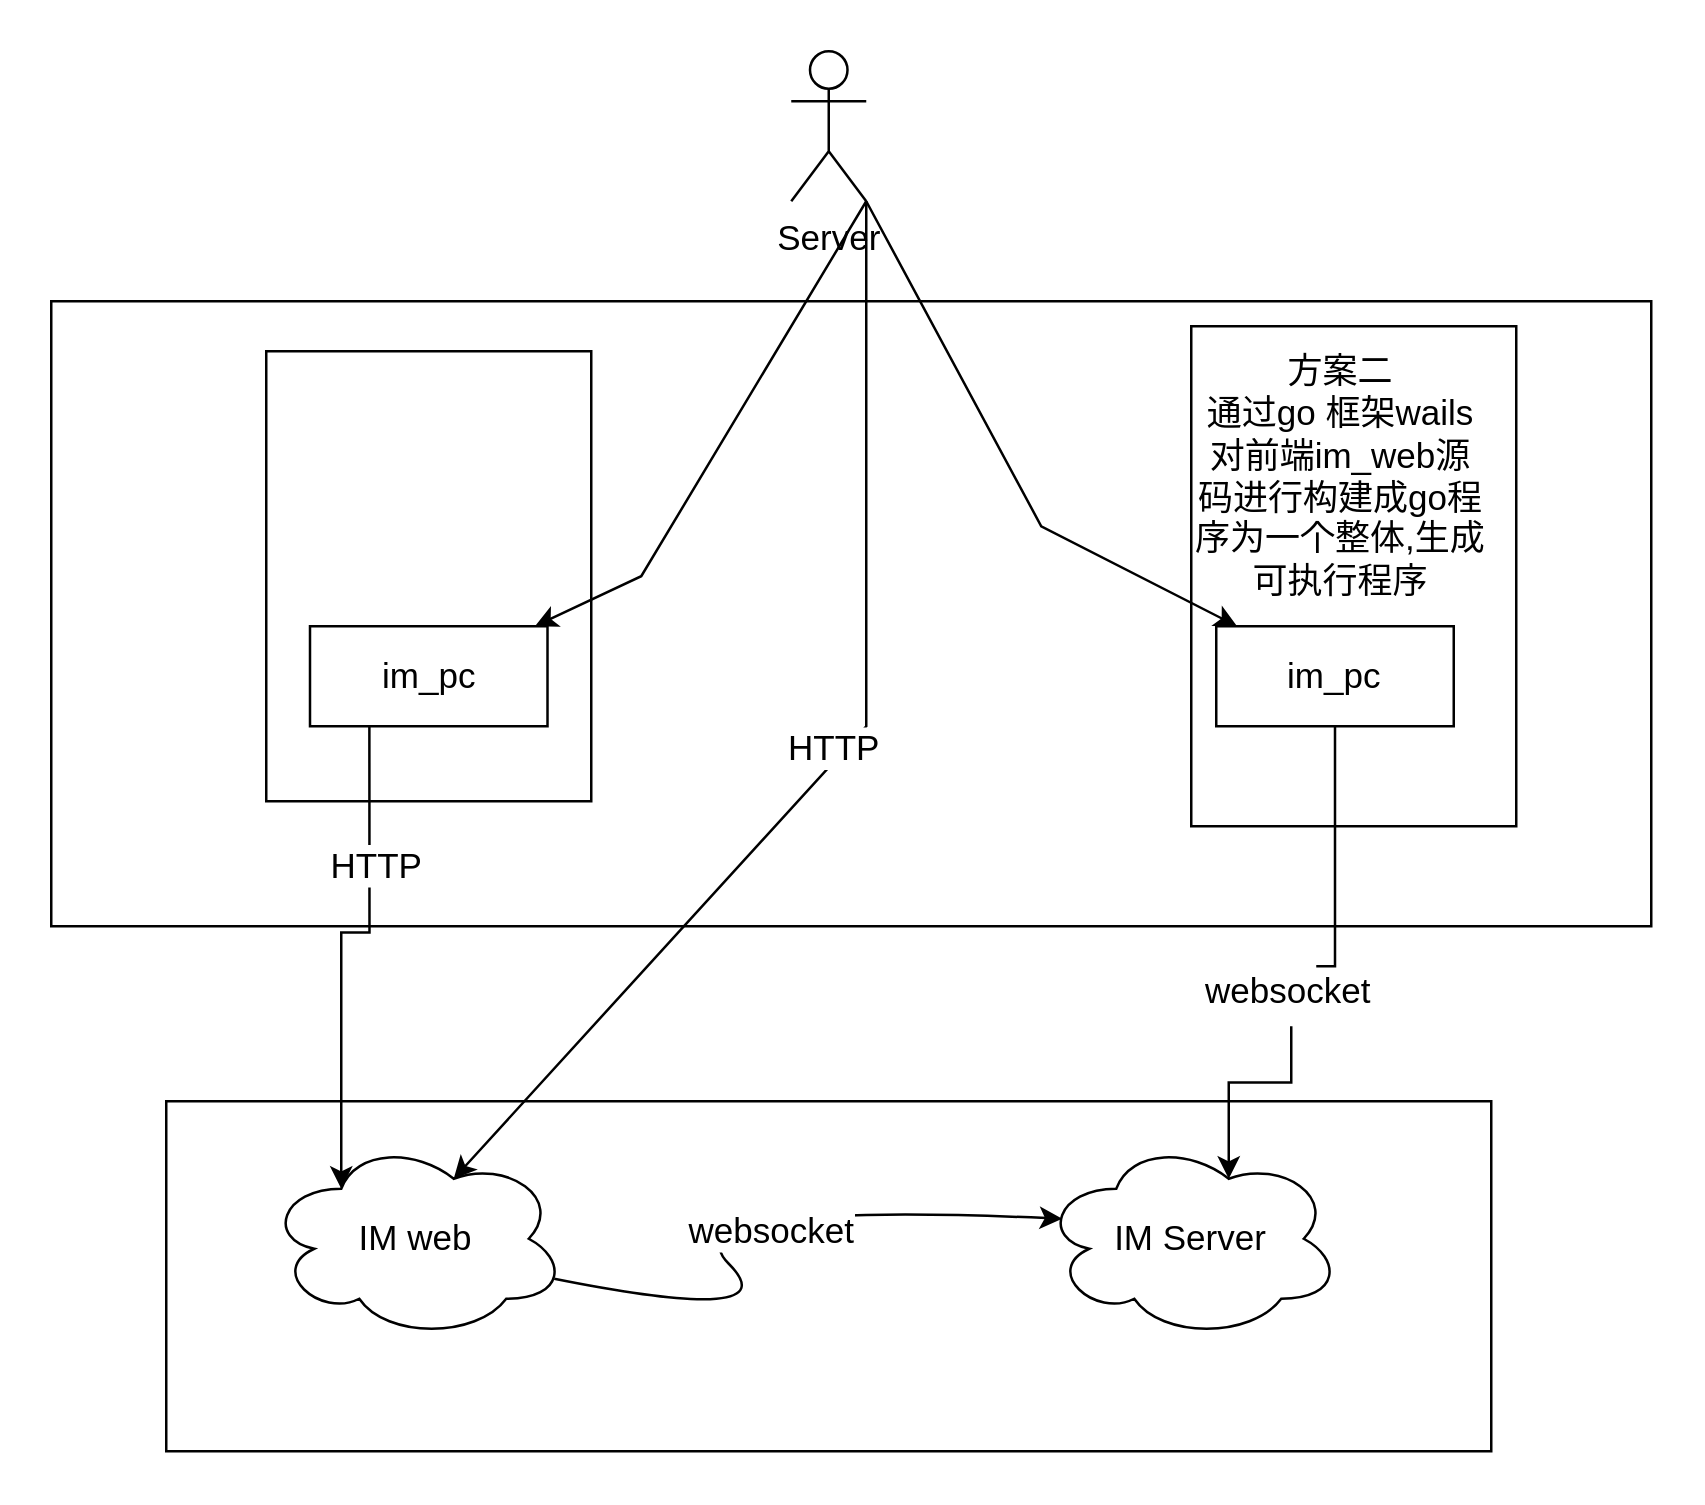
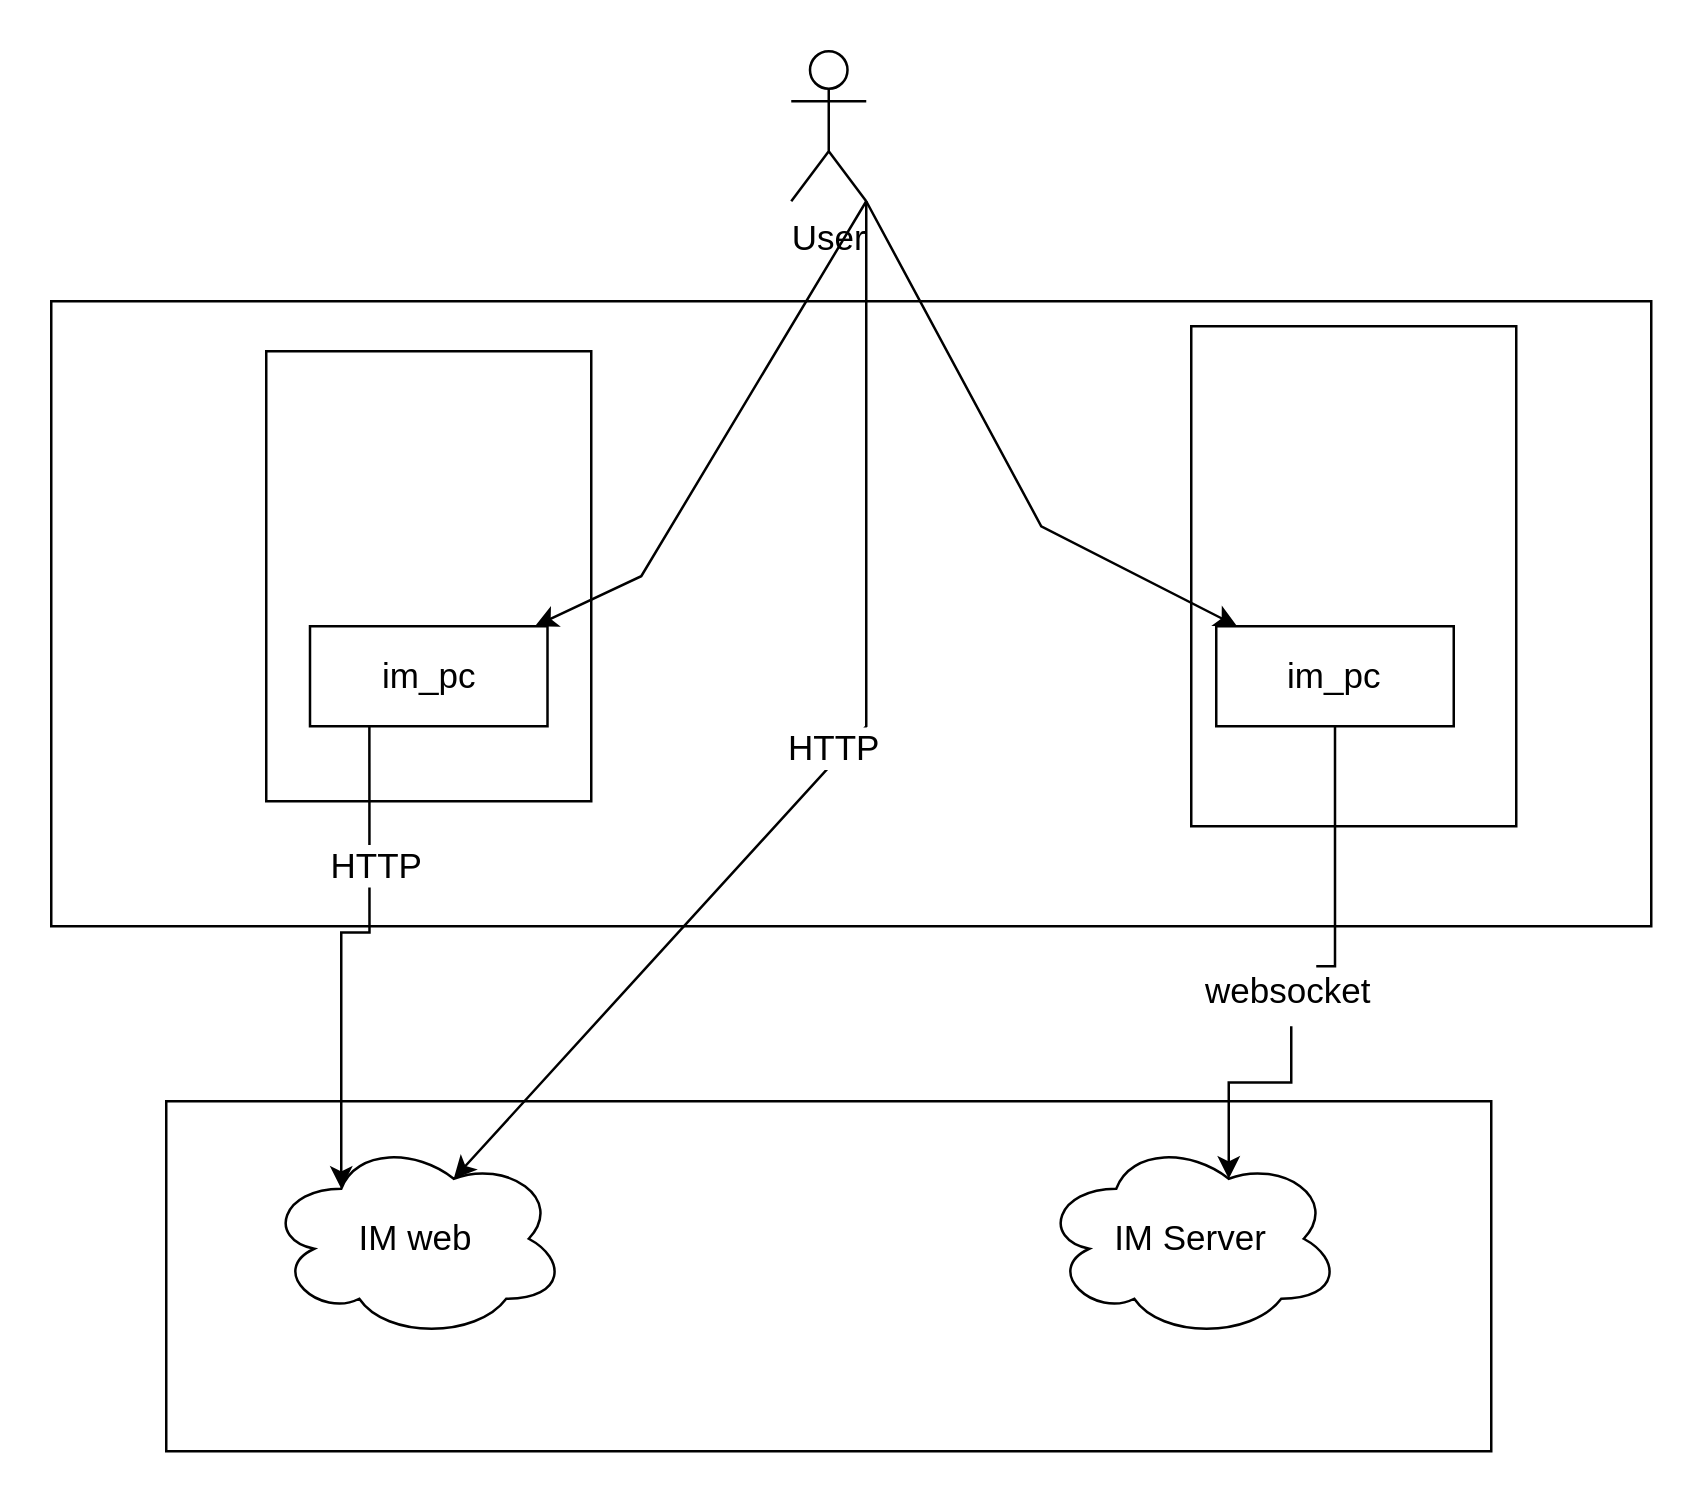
(830, 240) -> (830, 240)
(1341, 476) -> none
(698, 1299) -> none
